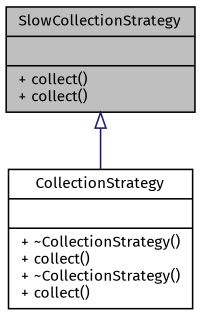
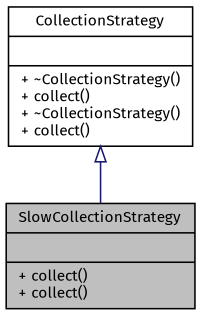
(101, 149) -> (101, 182)
